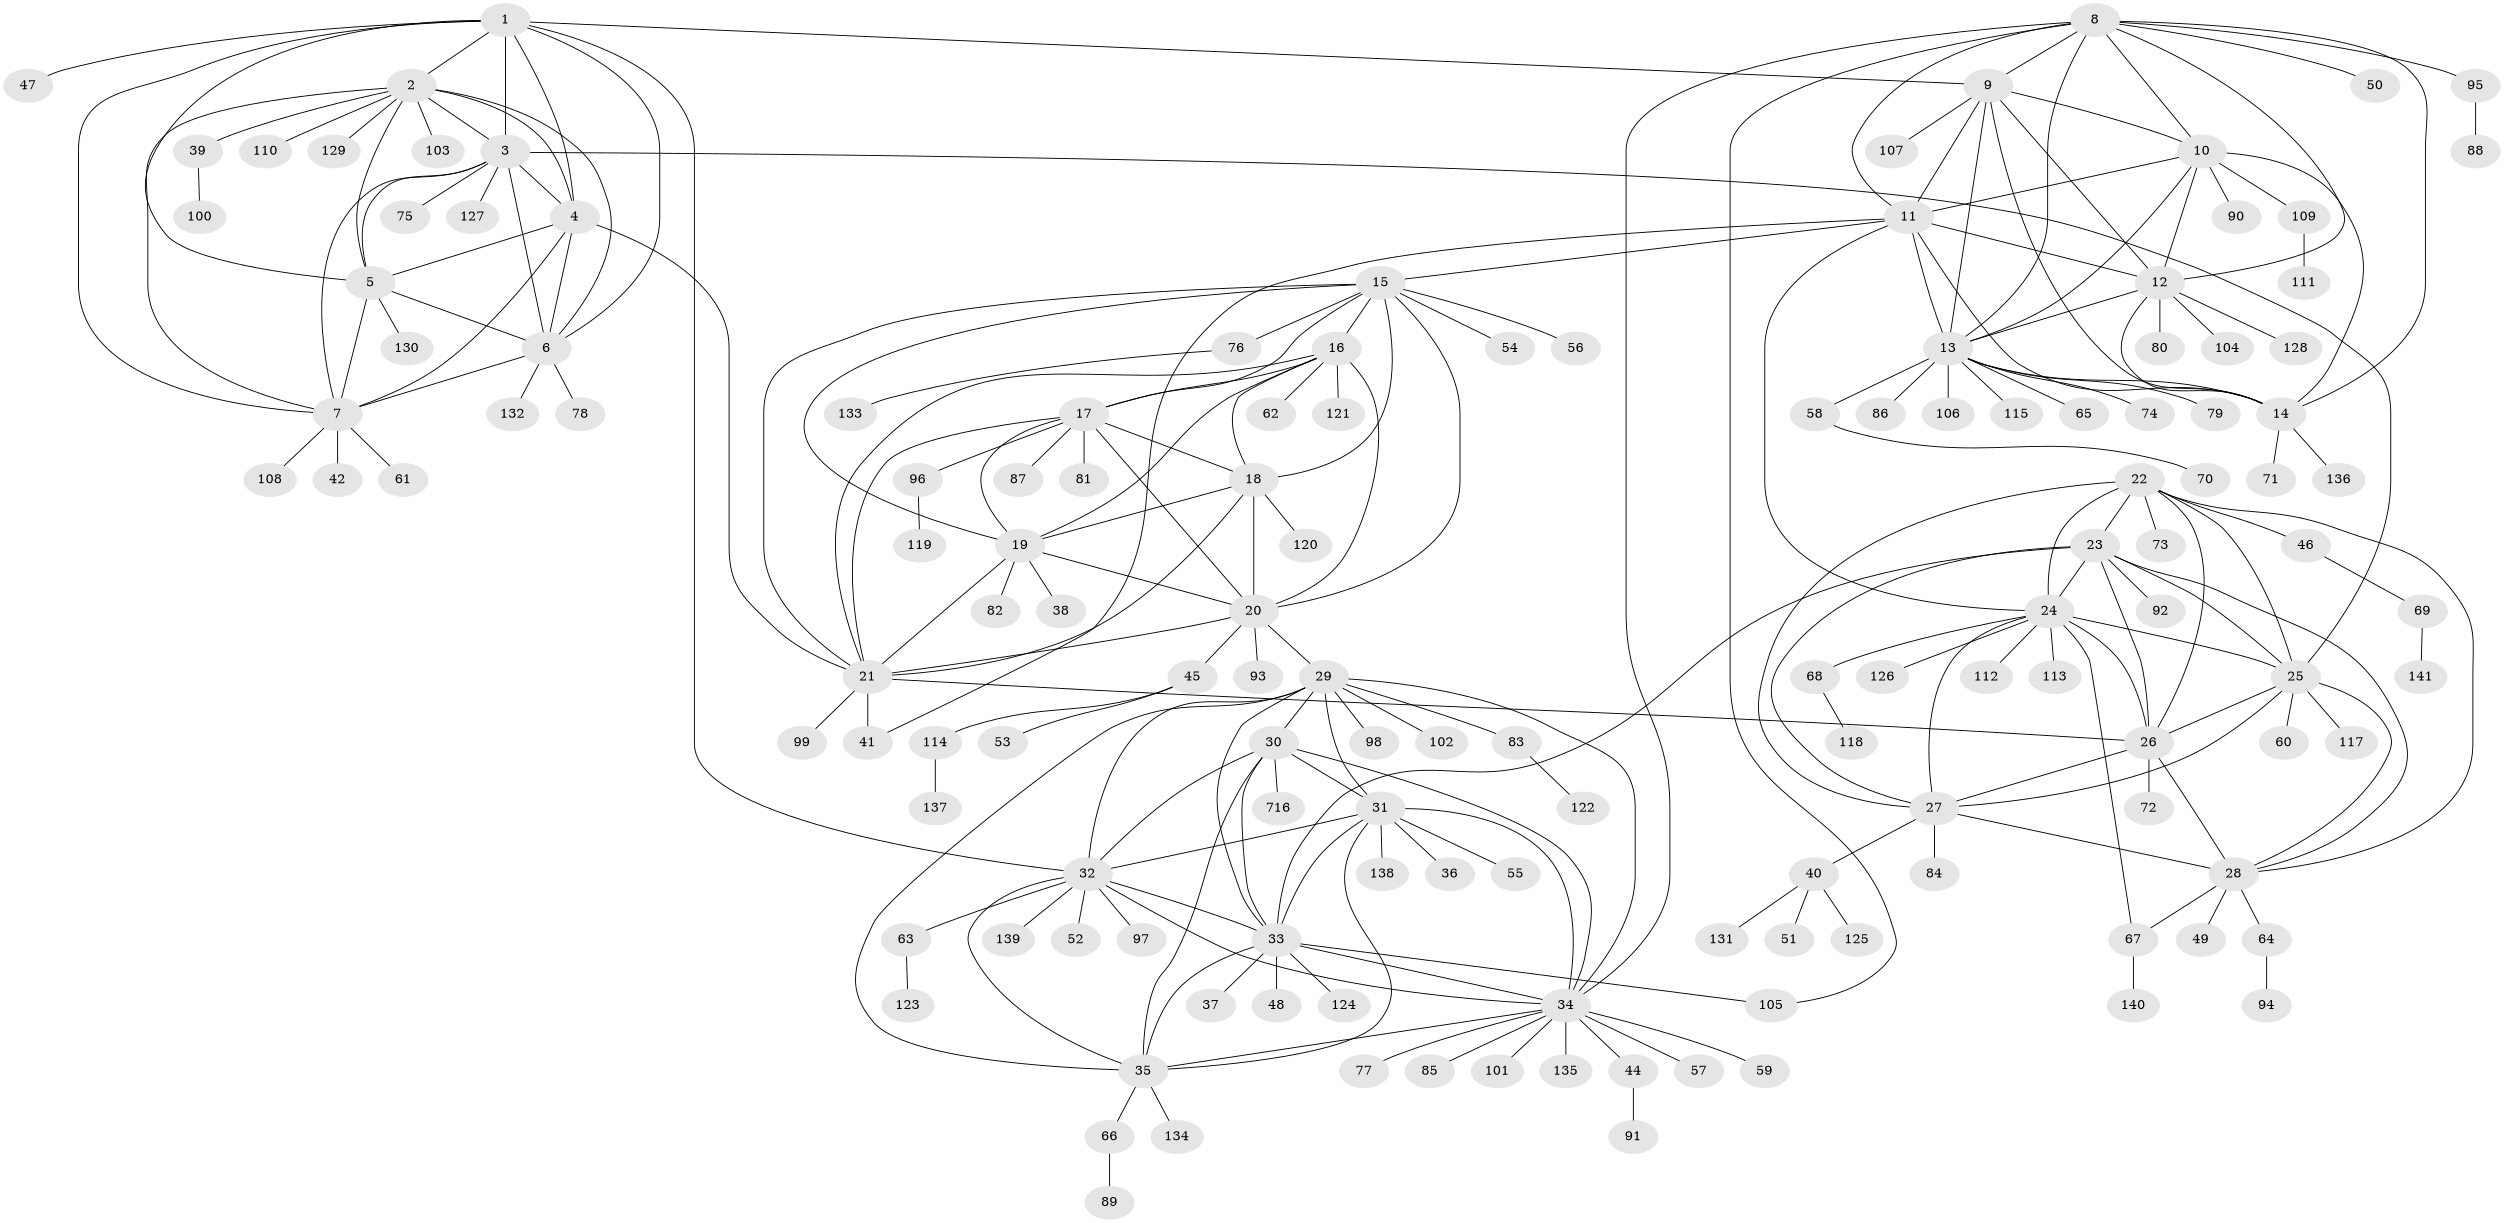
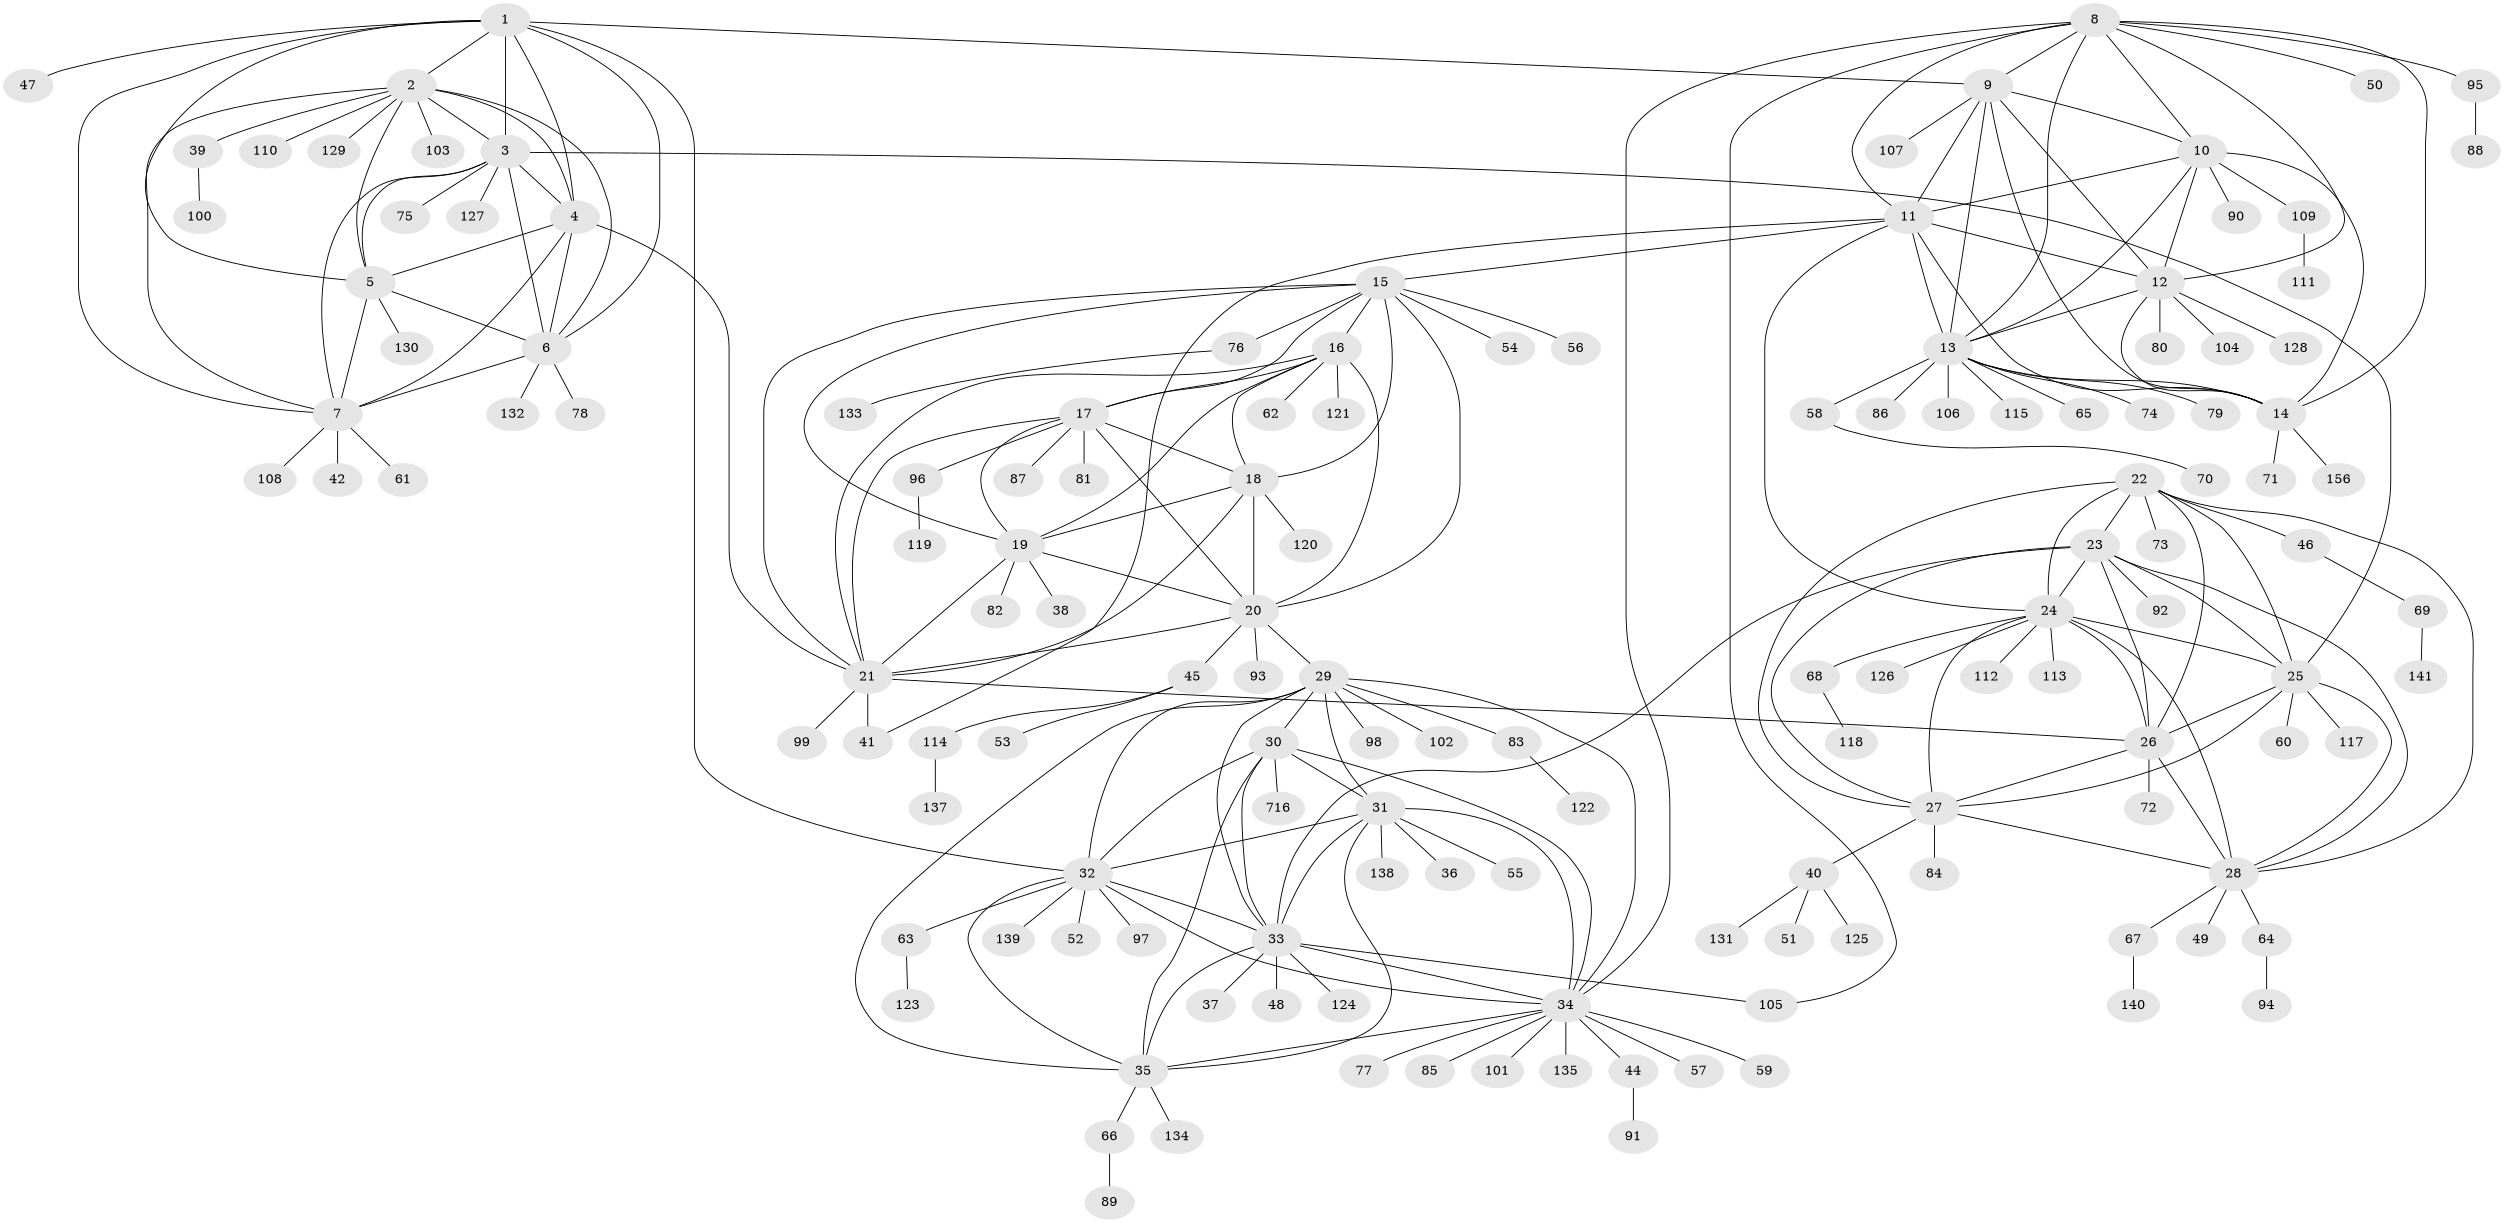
(2339, 480) -> (2339, 480)
(2107, 770) -> (2183, 716)
